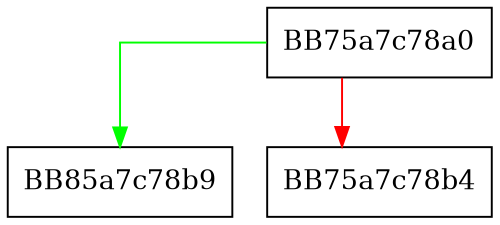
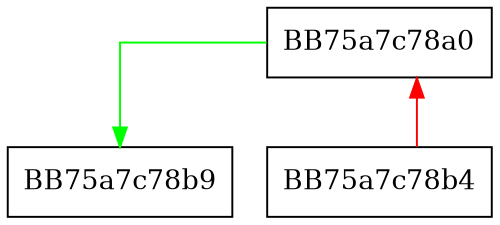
(342, 102) -> (417, 122)
(120, 182) -> (120, 182)
